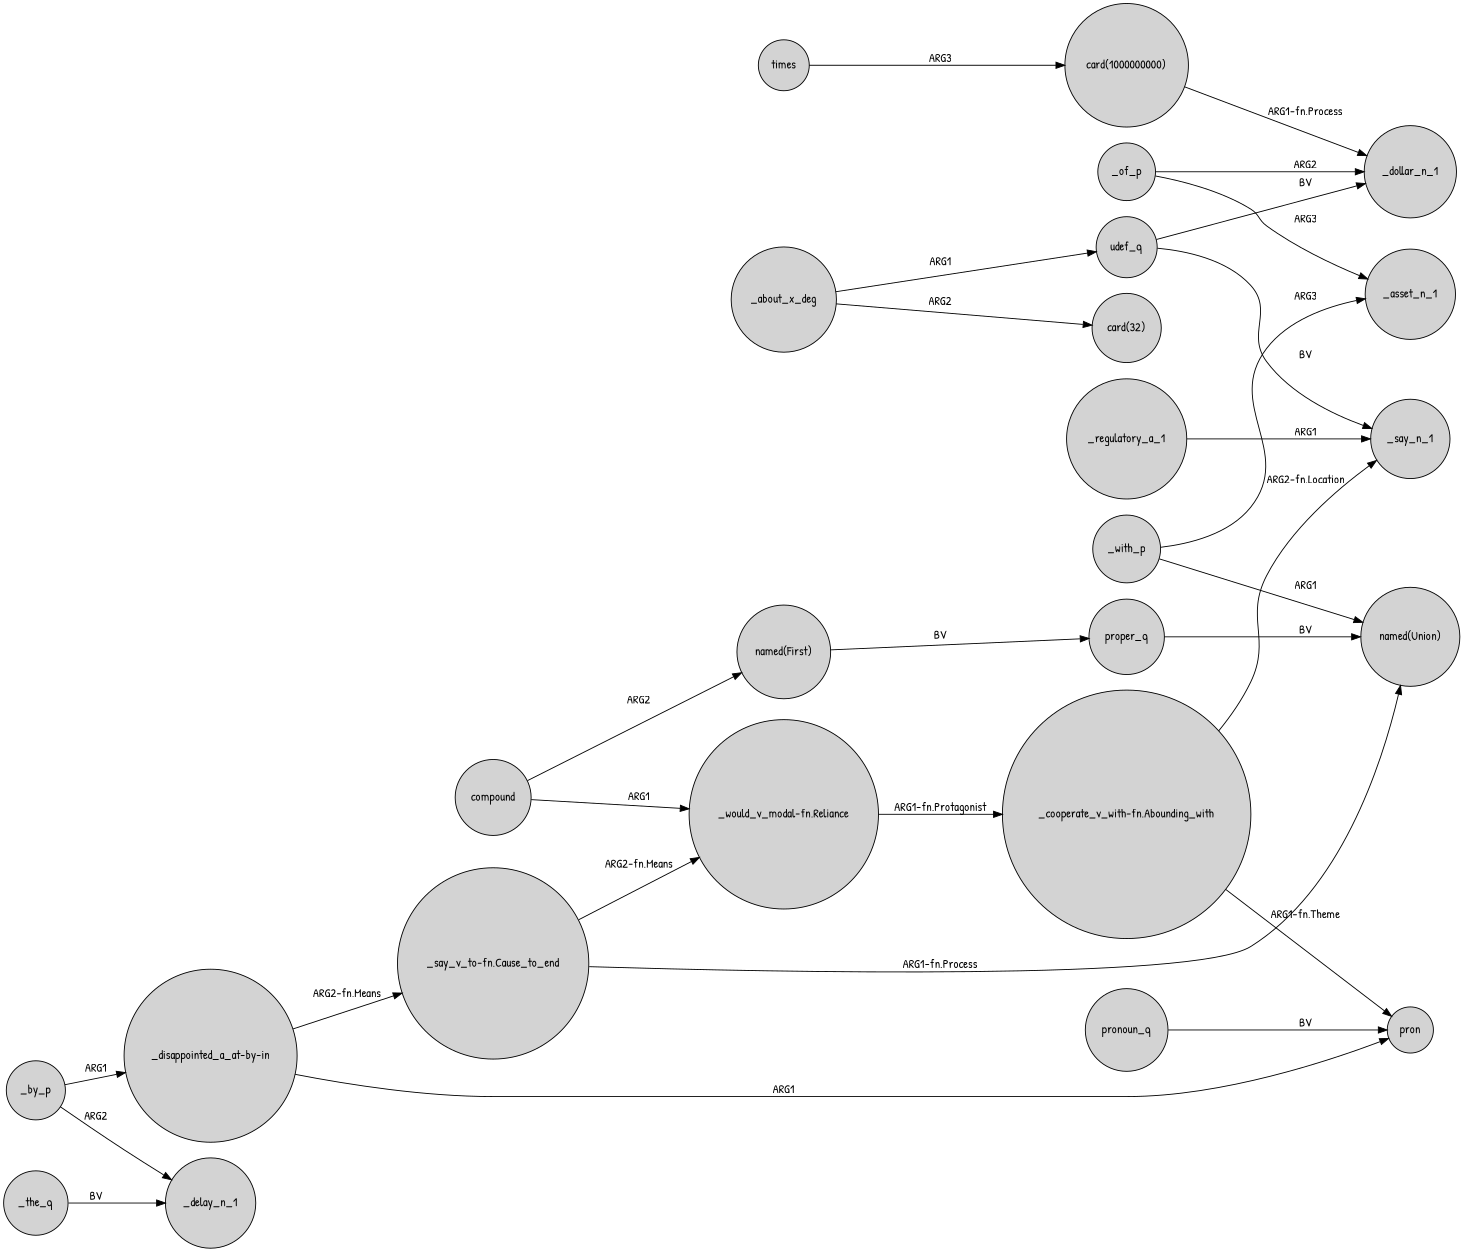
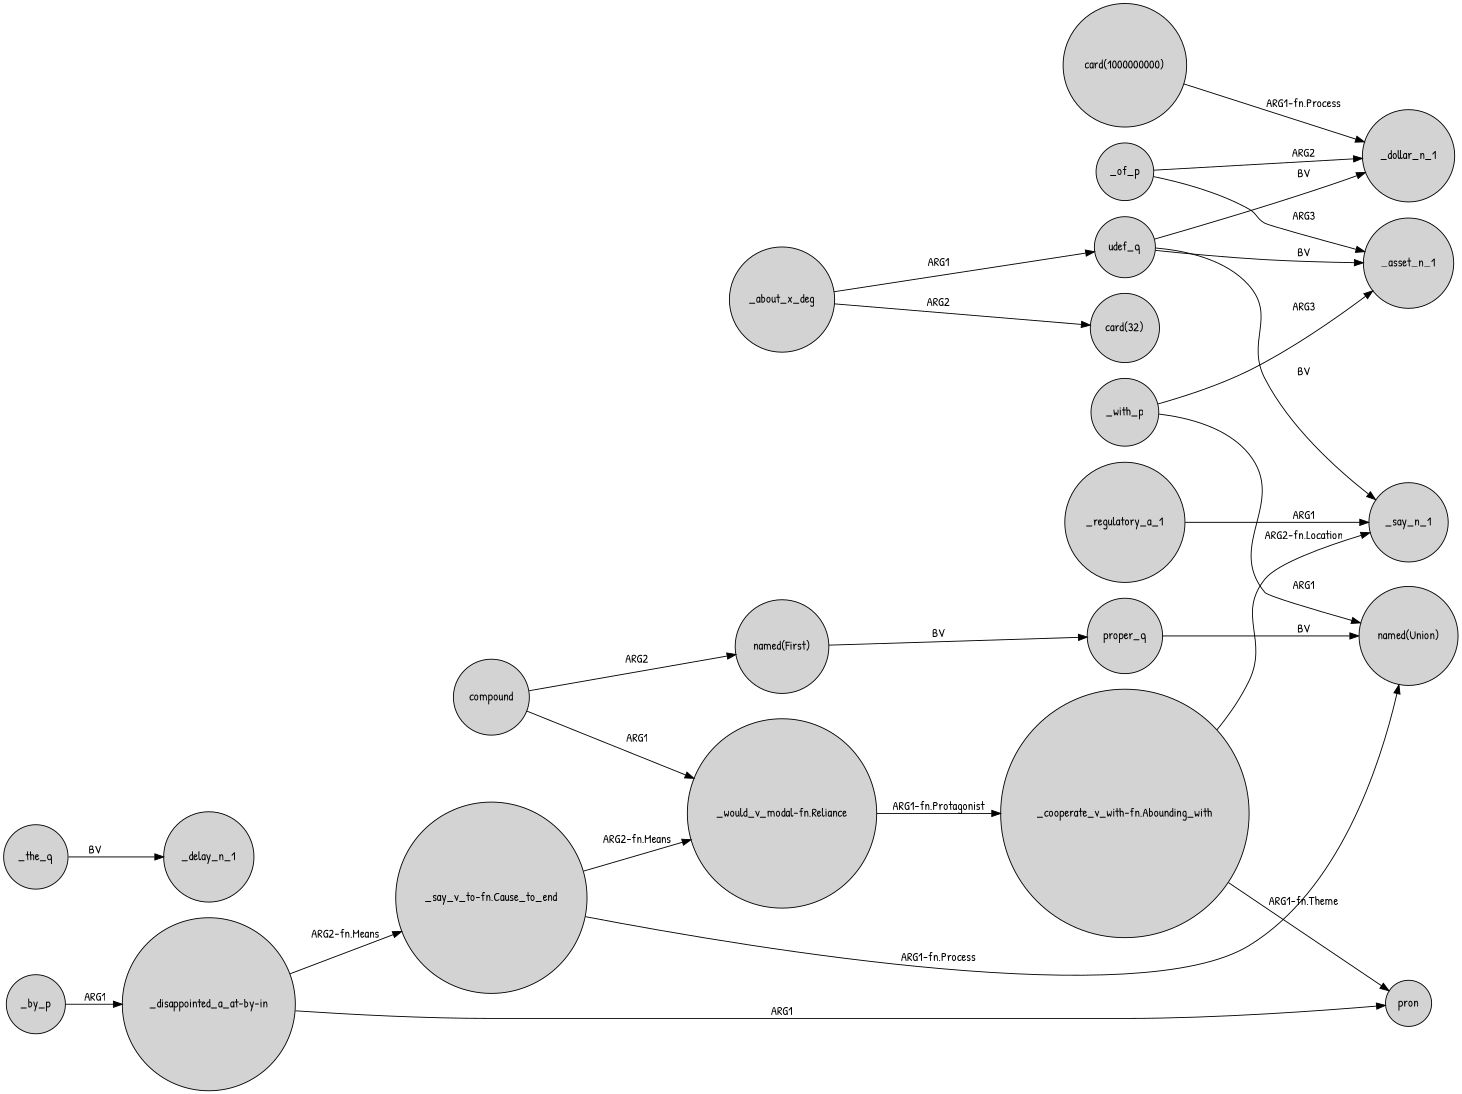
(784, 65) -> none
none -> (1255, 259)
(1127, 1030) -> none
(112, 1142) -> none
